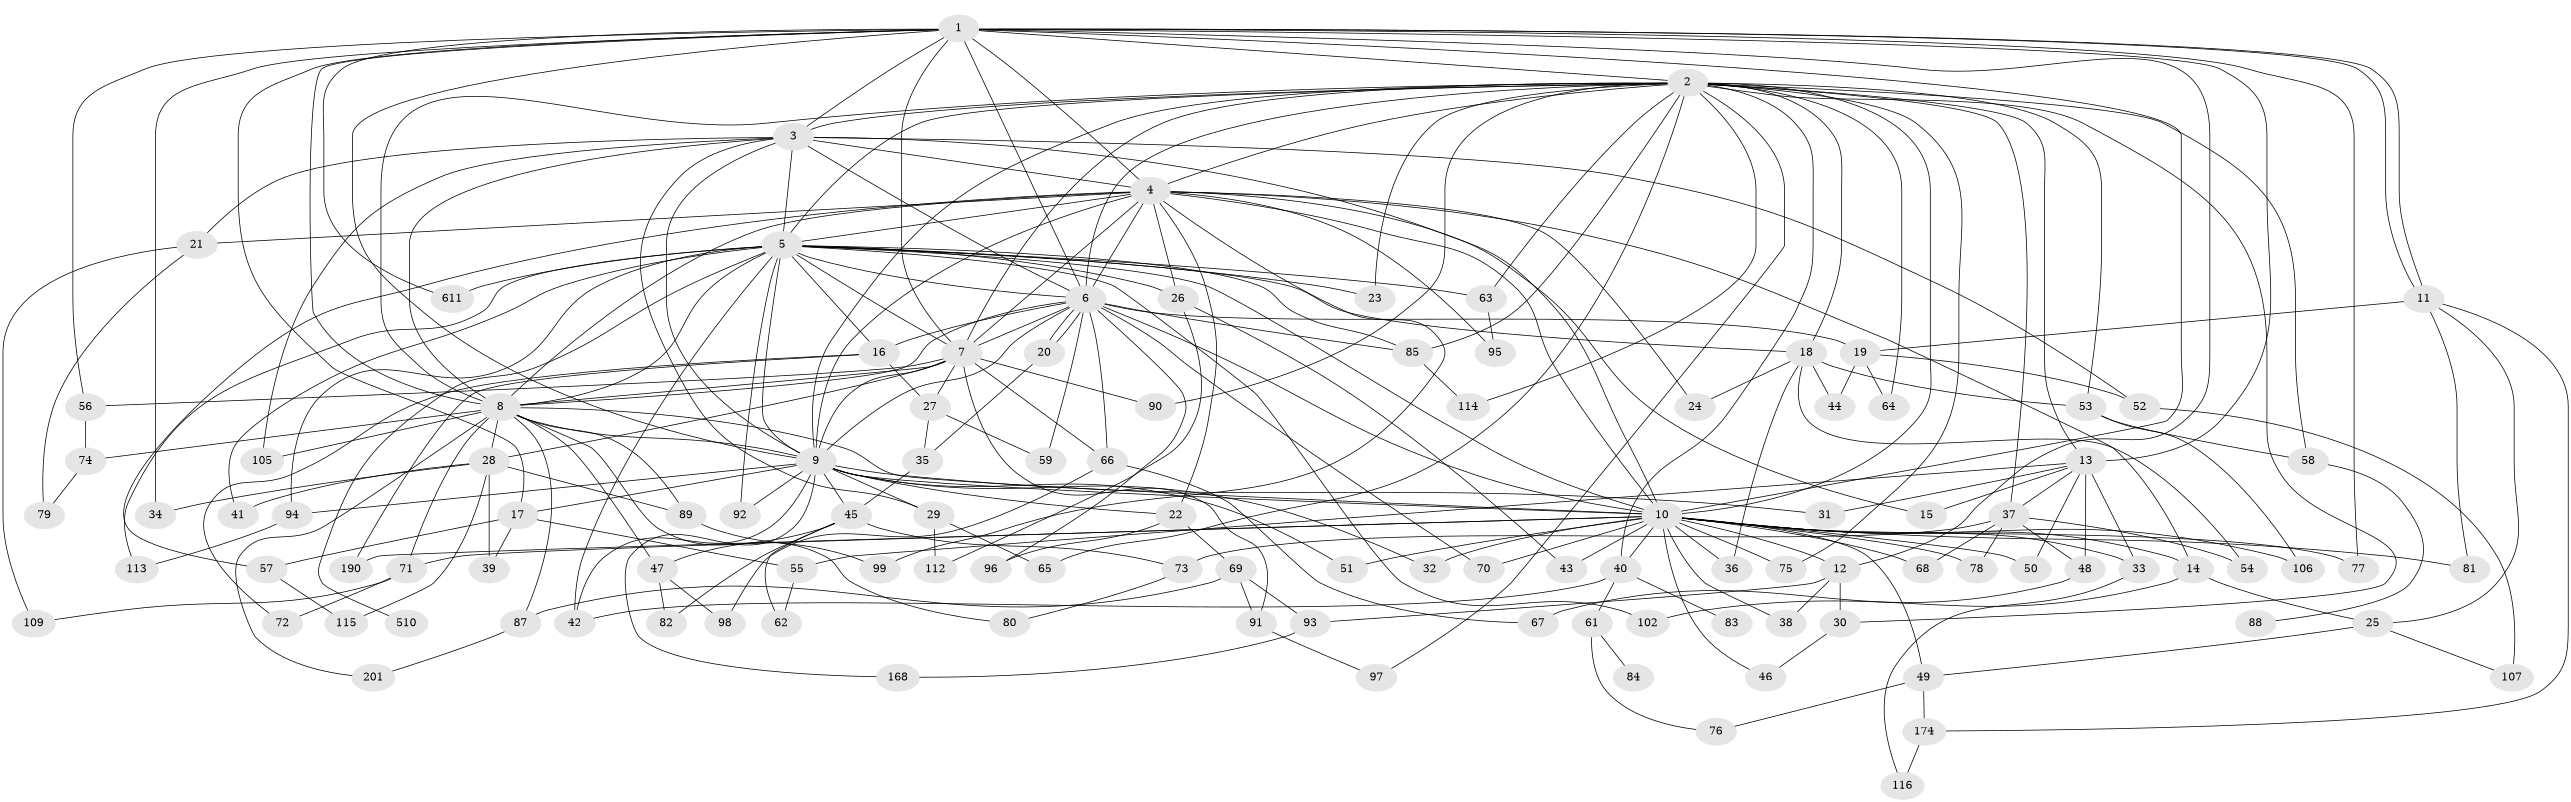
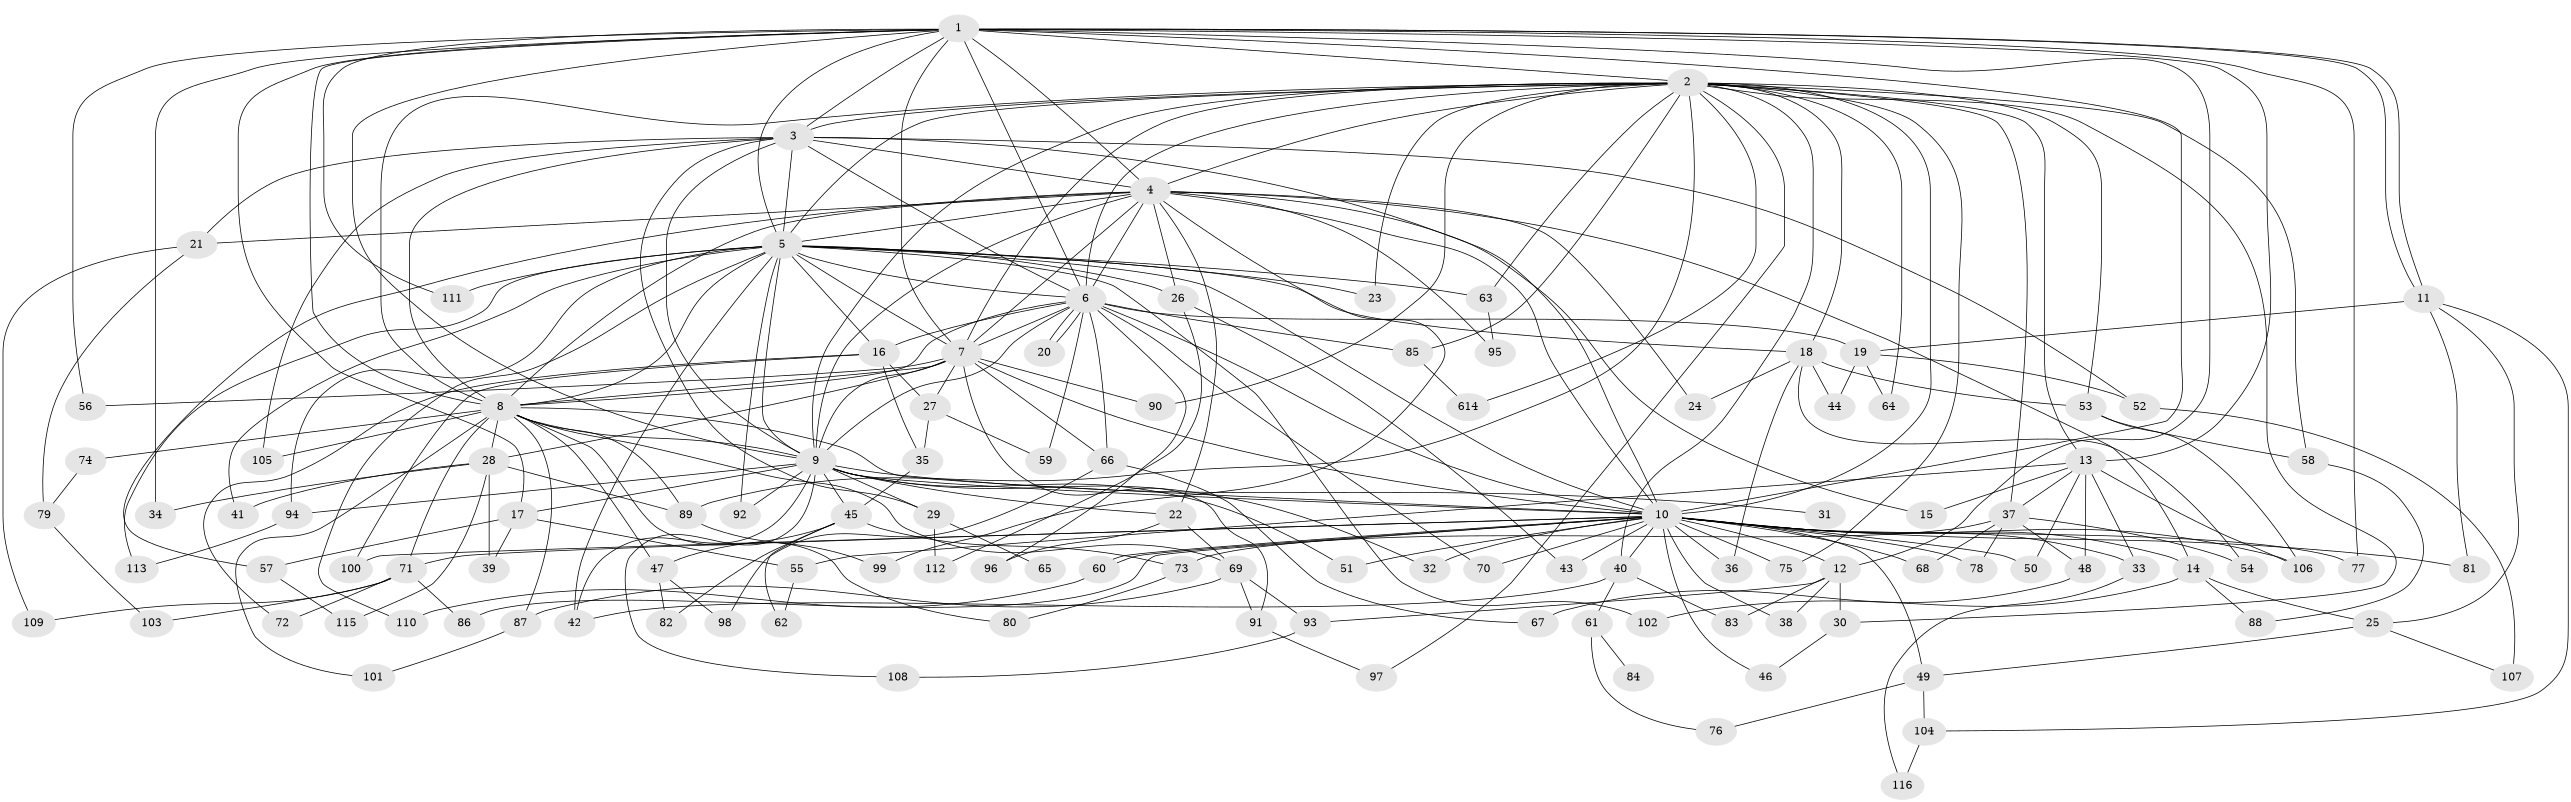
(1258, 285) -> (795, 89)
(452, 299) -> (452, 299)
(984, 407) -> (898, 408)
(1468, 407) -> (1468, 407)
(86, 434) -> none
(1463, 446) -> (1282, 466)
none -> (1287, 461)
(1956, 489) -> (2192, 519)
none -> (887, 509)
(351, 569) -> (351, 569)
none -> (1099, 569)
none -> (1799, 590)
none -> (2225, 597)
none -> (152, 624)
(407, 624) -> (407, 624)
none -> (464, 624)
(373, 678) -> (373, 678)
(898, 678) -> (898, 678)
(1924, 732) -> (1924, 732)
